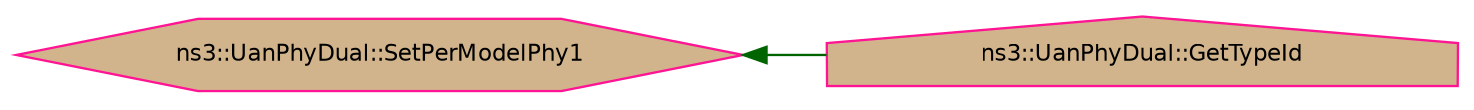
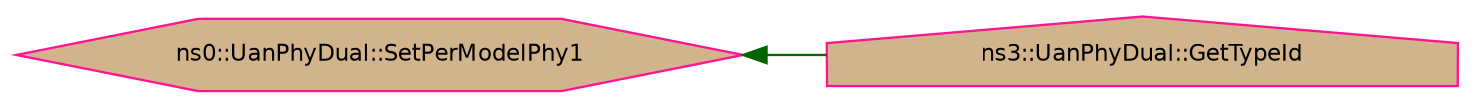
(380, 55) -> (380, 55)
